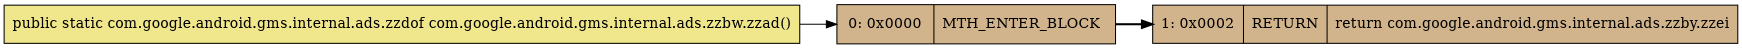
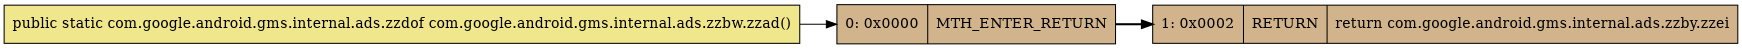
(1022, 24) -> (1022, 24)
